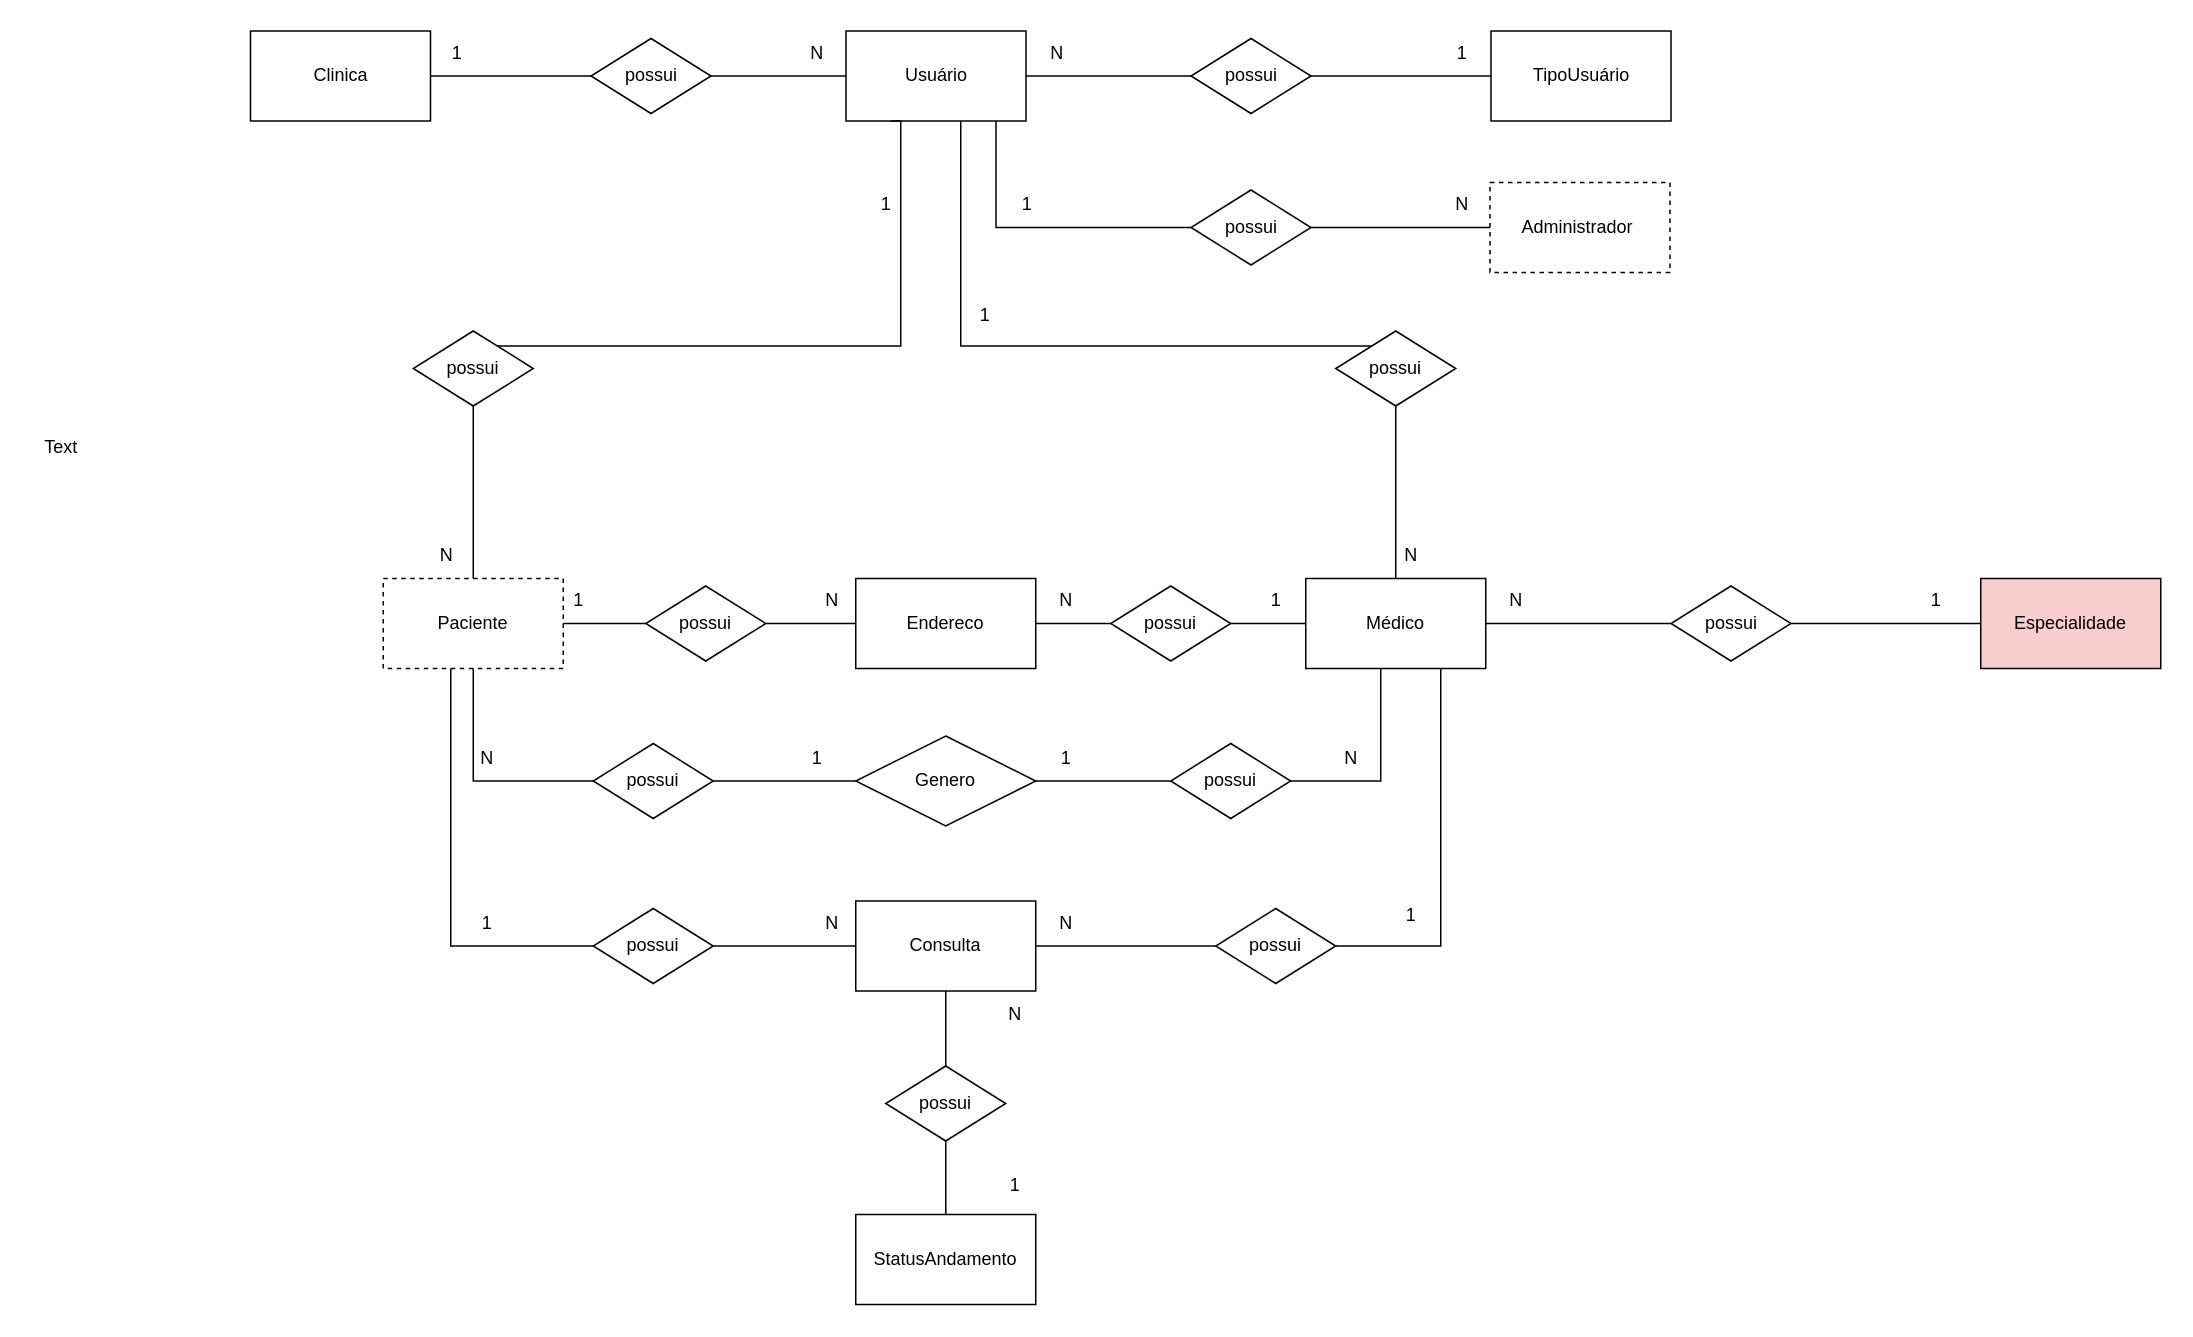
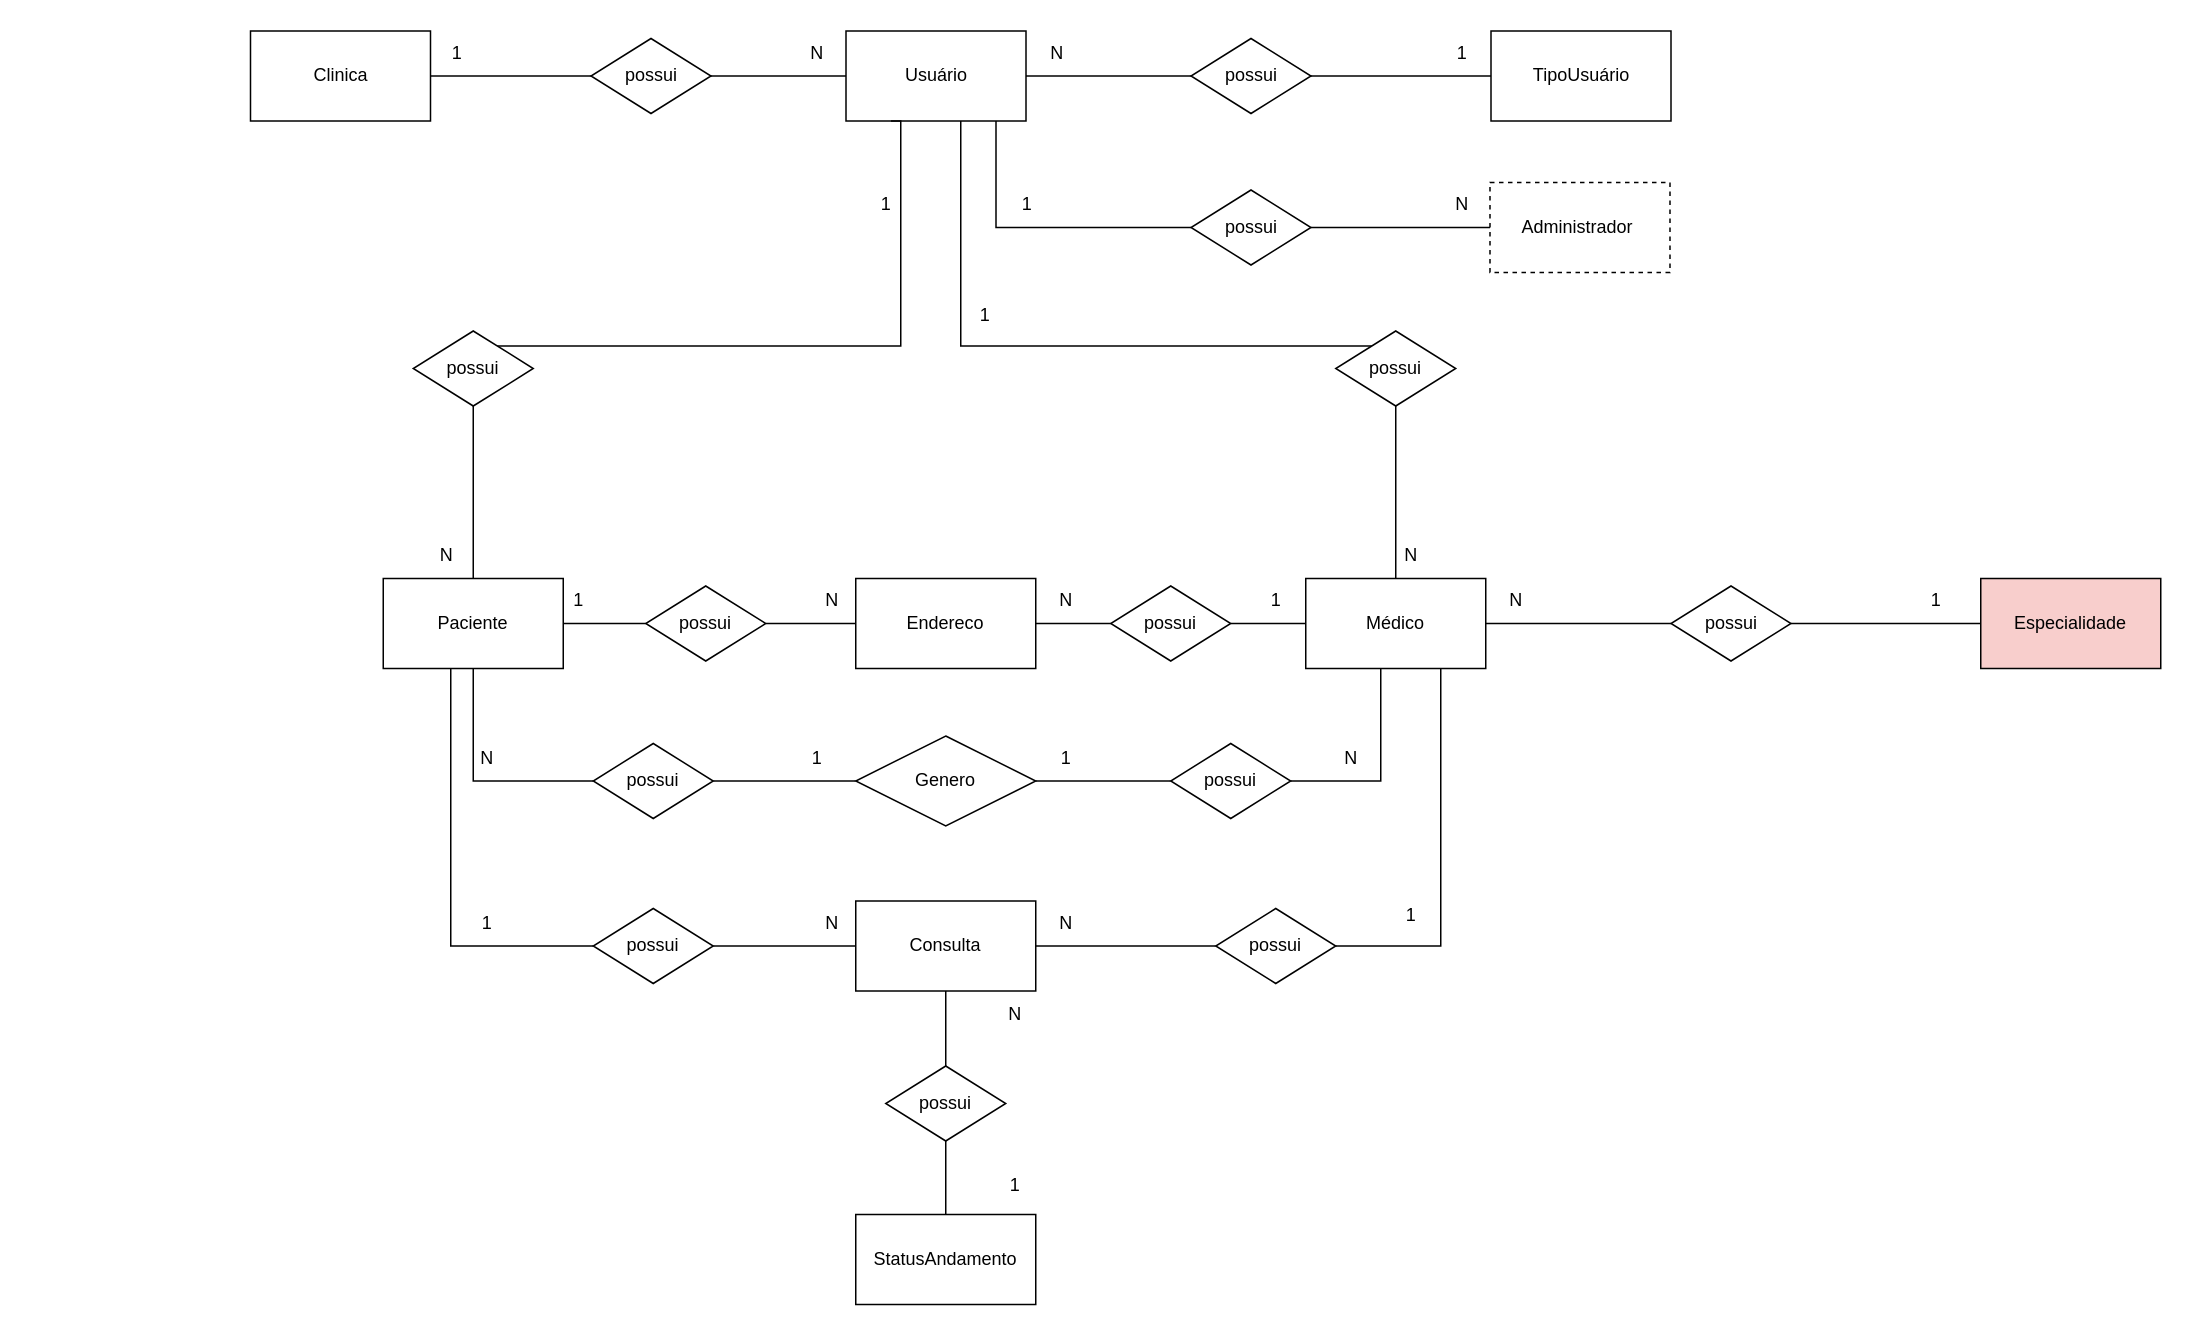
(61, 448) -> none
(473, 623) -> (473, 623)
